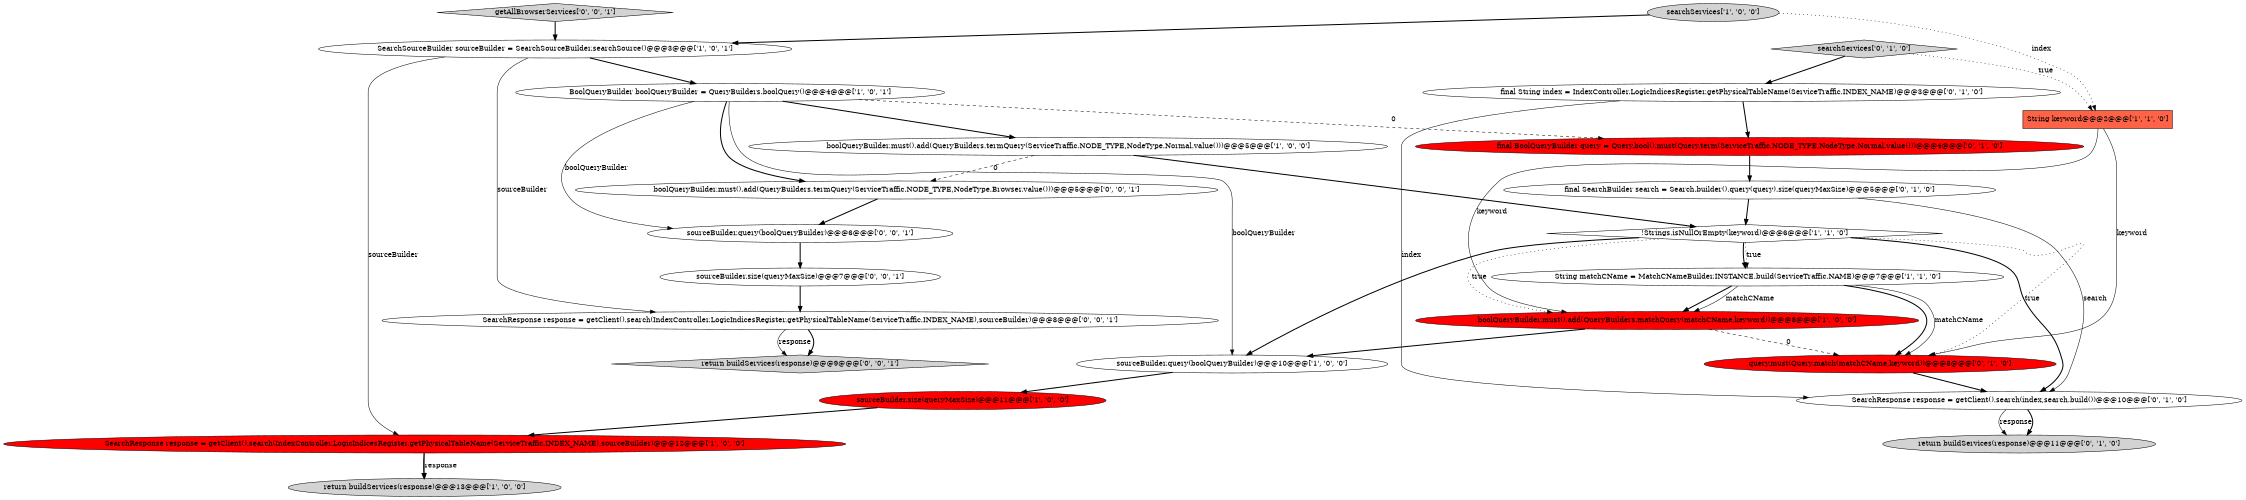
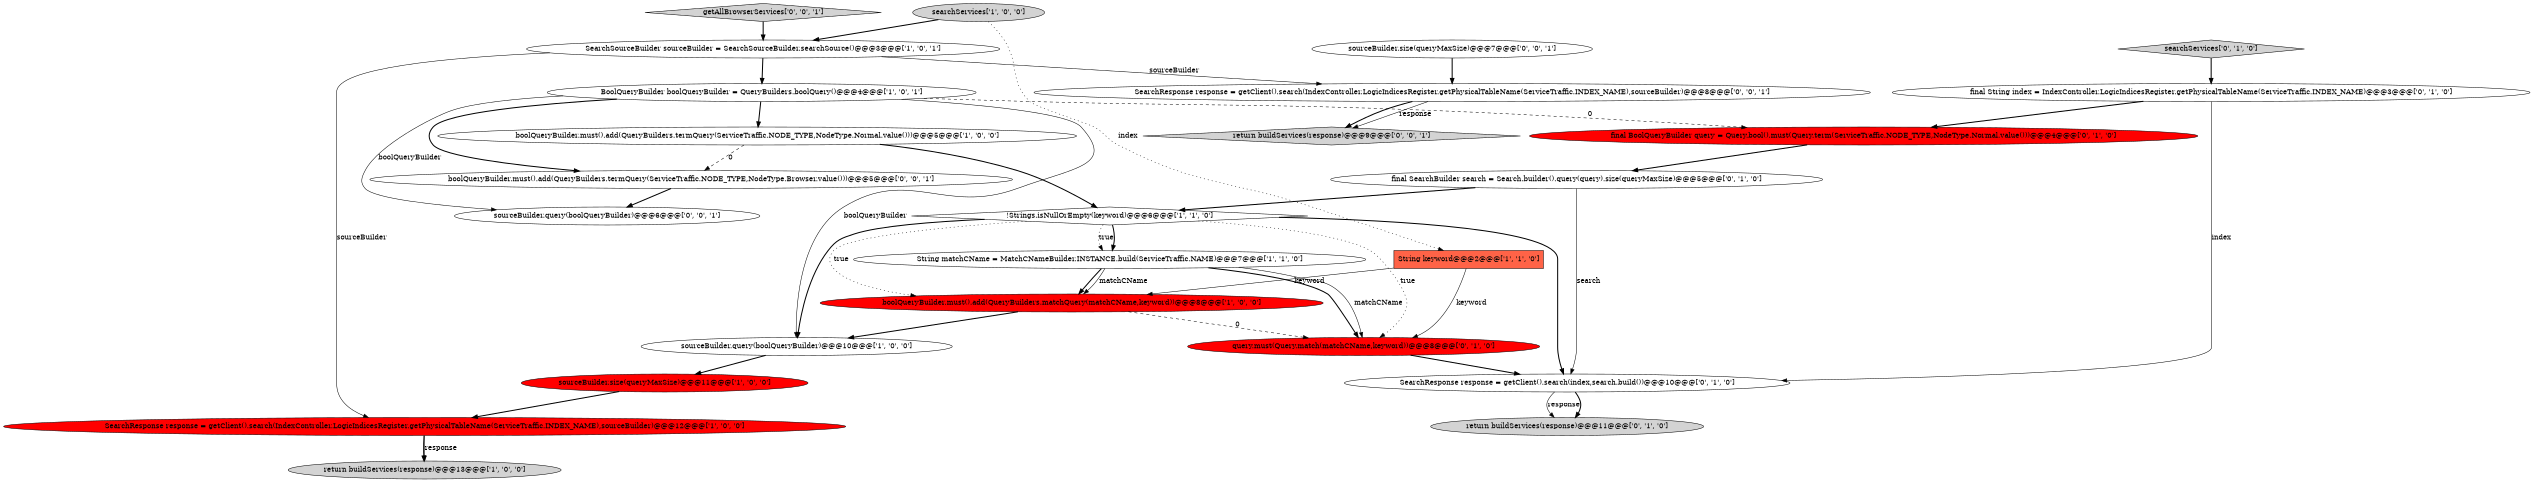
(2005, 67) -> none
(800, 253) -> none
